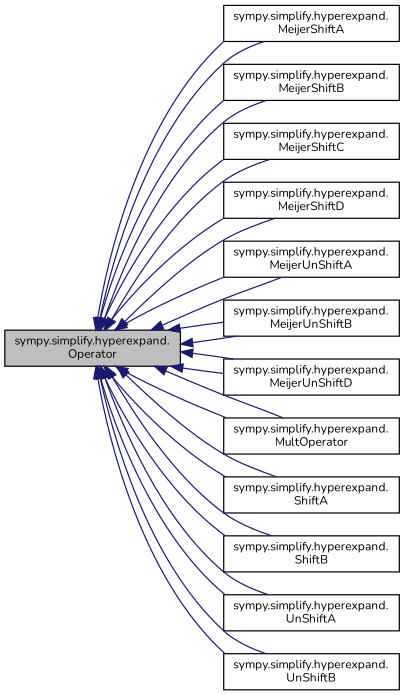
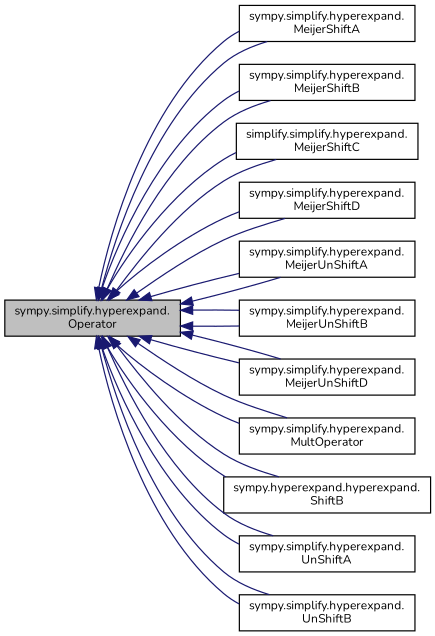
(312, 141) -> (327, 141)
(312, 495) -> none
(312, 554) -> (327, 495)
